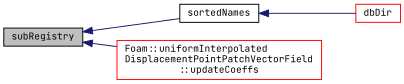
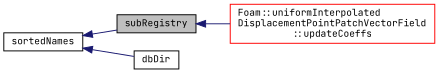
(378, 13) -> (157, 60)
(136, 25) -> (105, 32)
